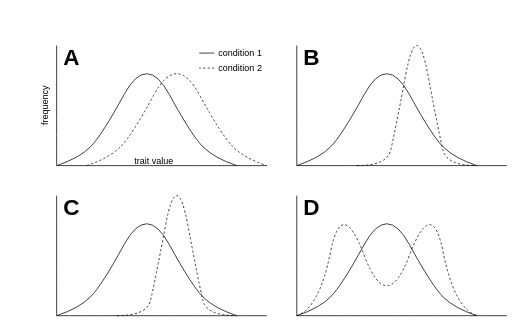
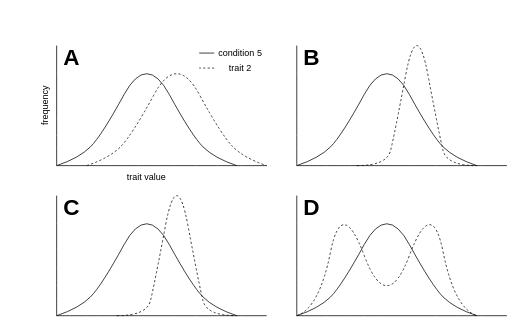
(240, 53) -> (240, 53)
(240, 68) -> (240, 68)
(154, 162) -> (147, 177)
